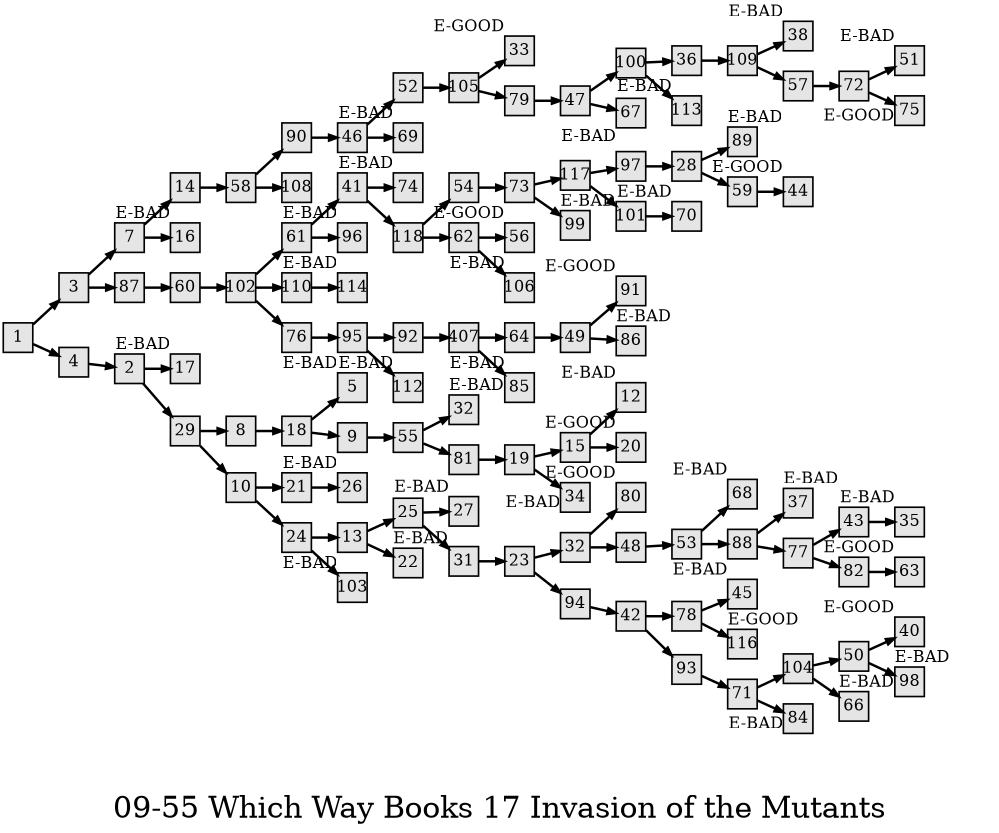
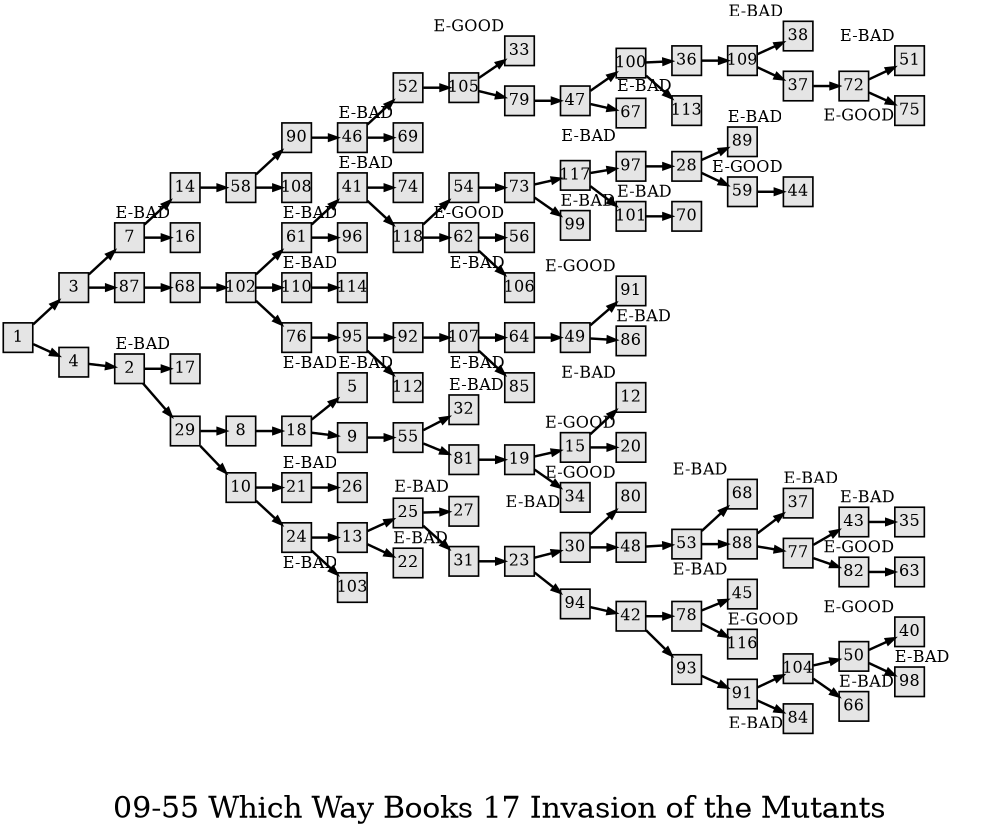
(798, 86) -> (798, 86)
(185, 288) -> (185, 288)
(464, 338) -> (464, 338)
(575, 547) -> (575, 547)
(742, 694) -> (742, 694)
